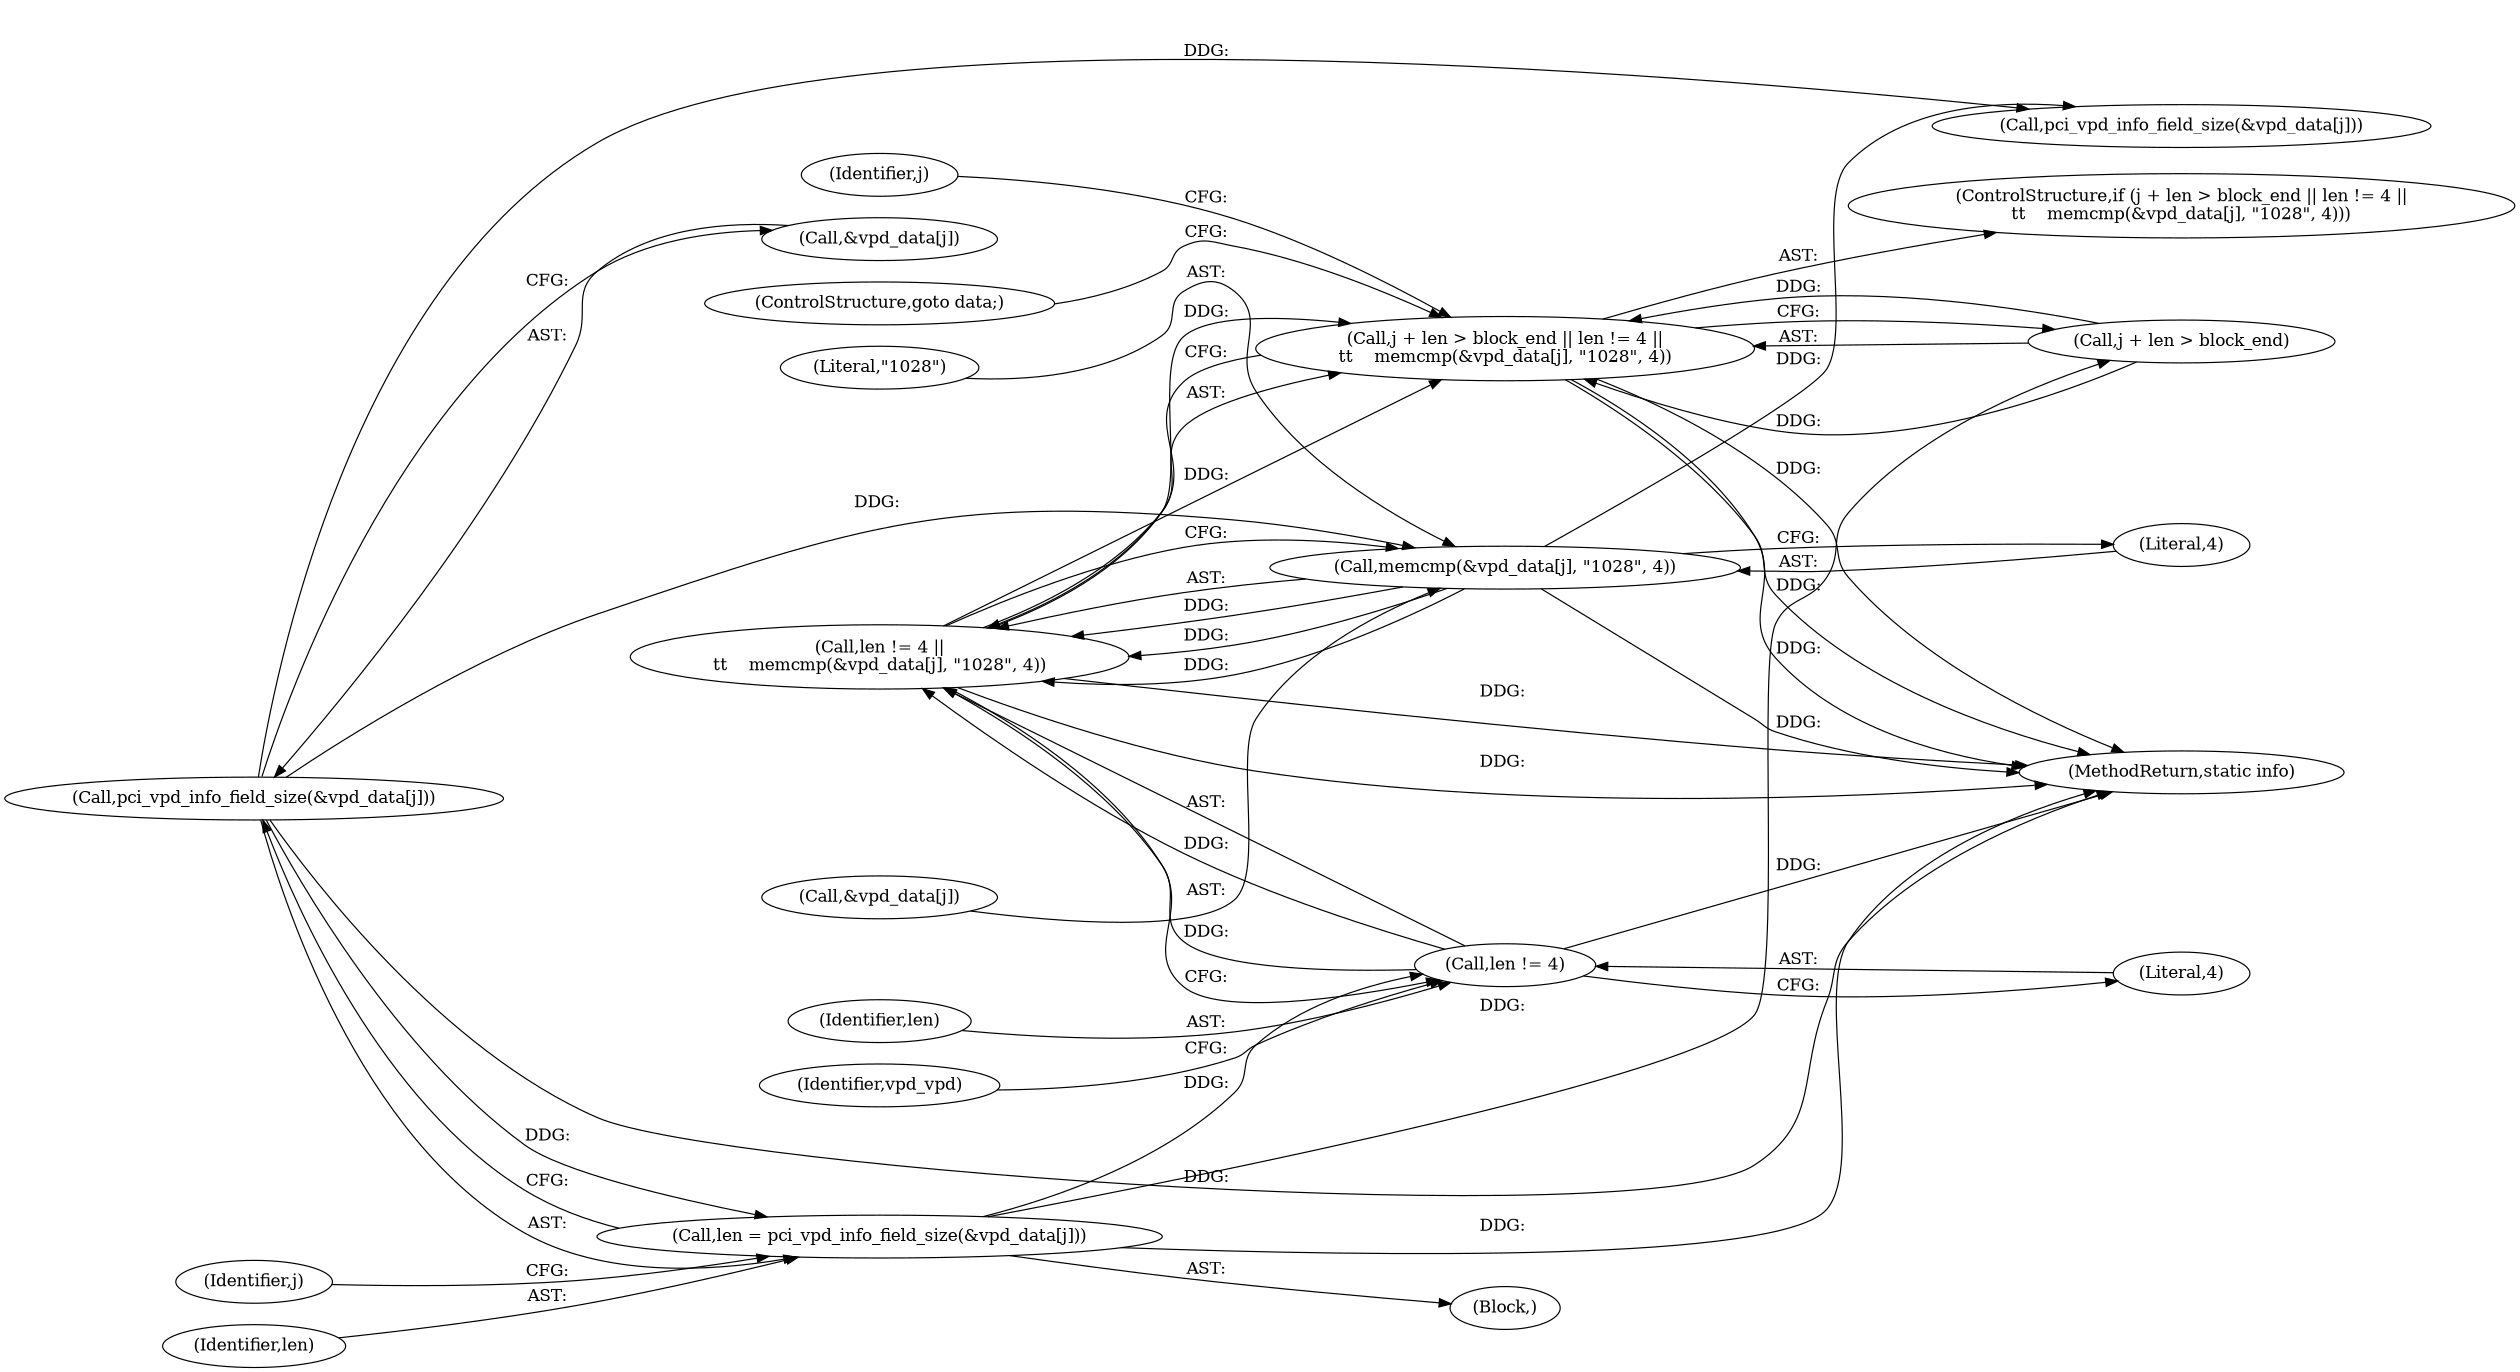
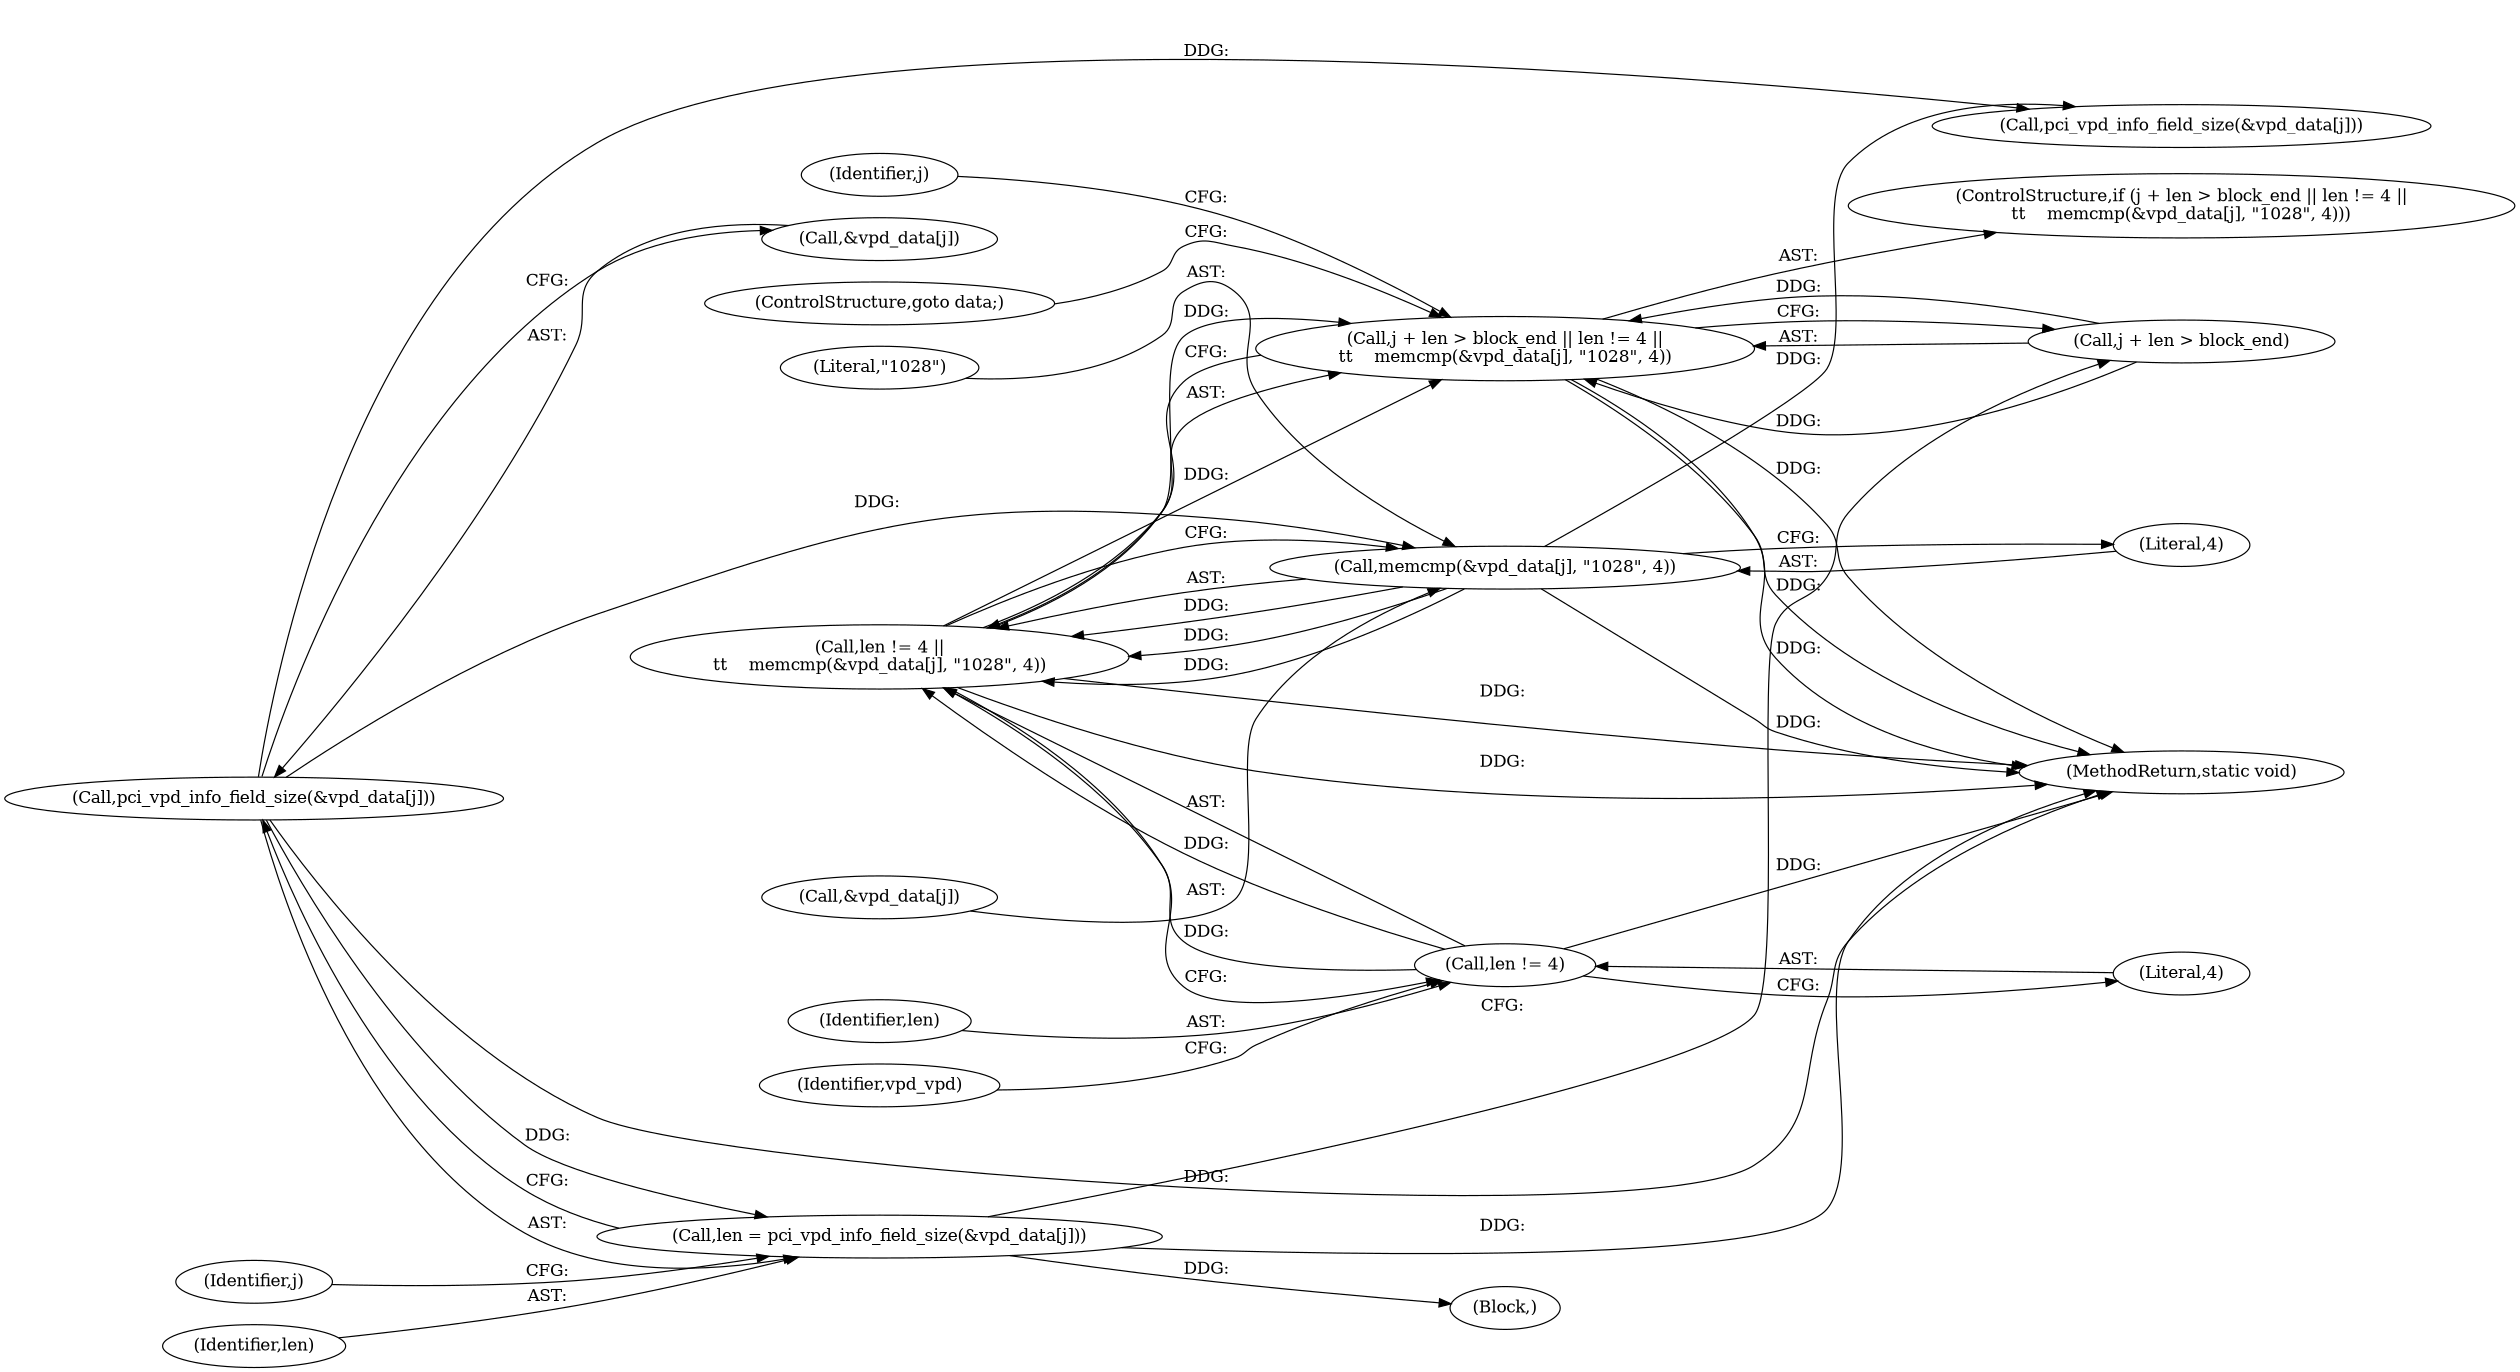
(2182, 772) -> (2182, 772)
(1505, 1006) -> (1505, 1006)
(1212, 1112) -> none
(1209, 1269) -> (1209, 1269)
